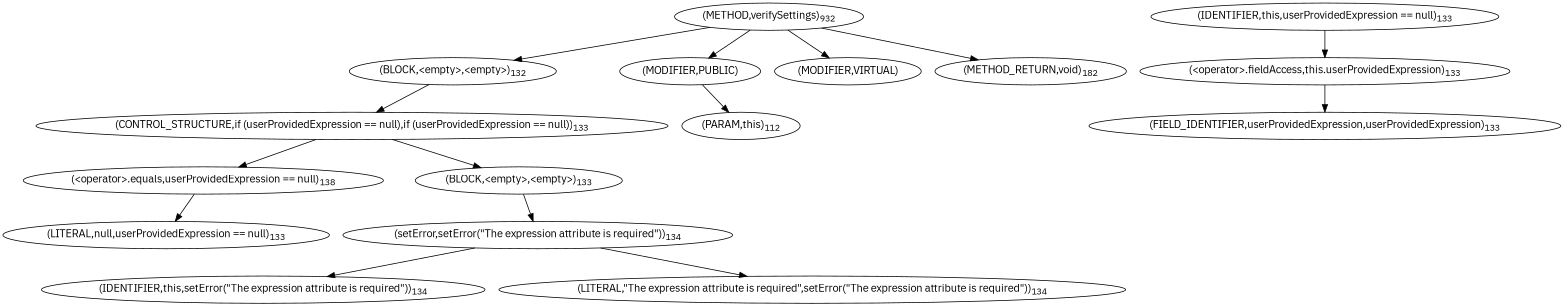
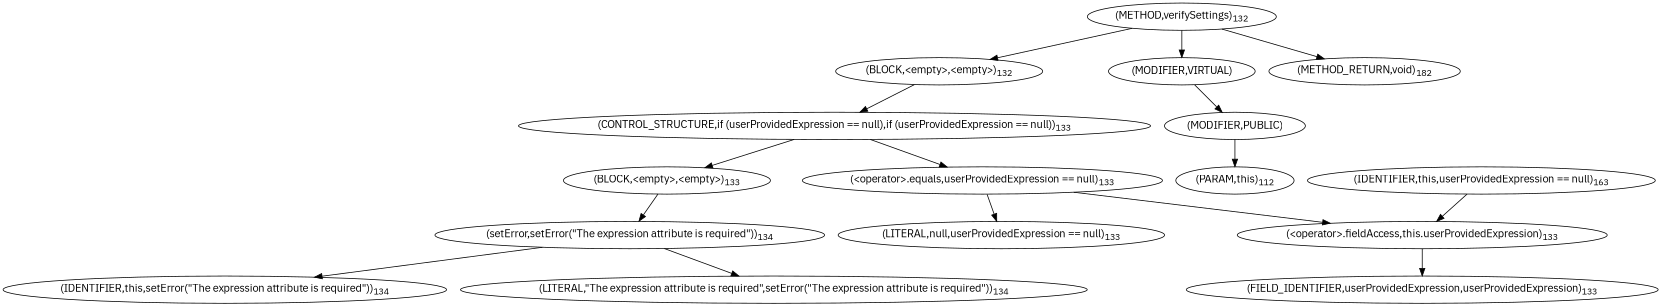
(828, 16) -> (1241, 16)
(1445, 16) -> (1601, 179)
(733, 42) -> (1206, 96)
(328, 179) -> (1107, 179)
none -> (1198, 207)
